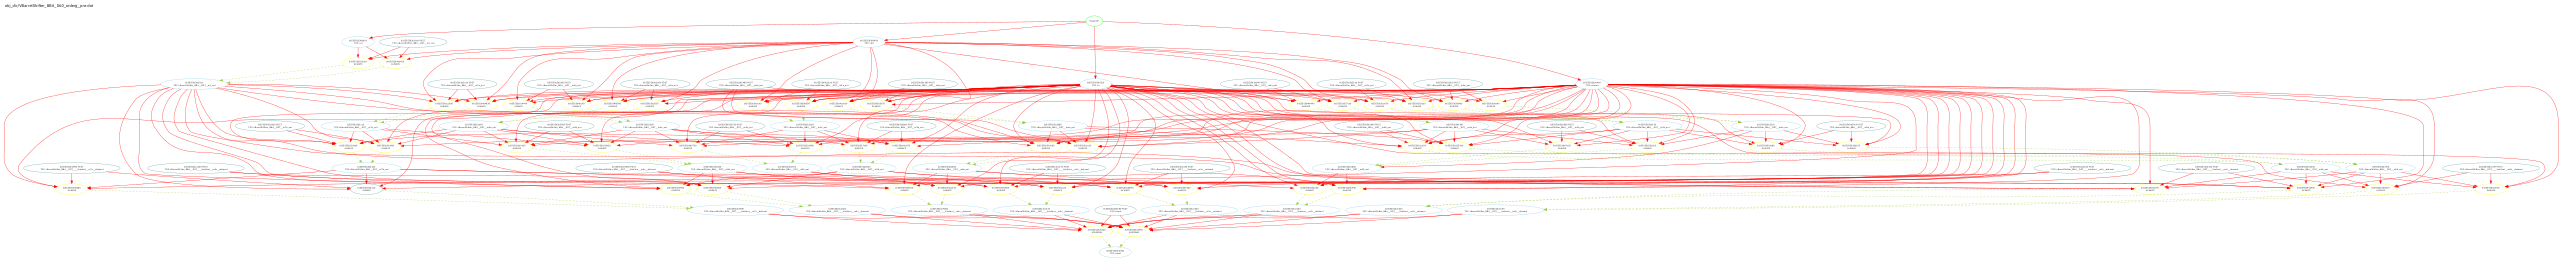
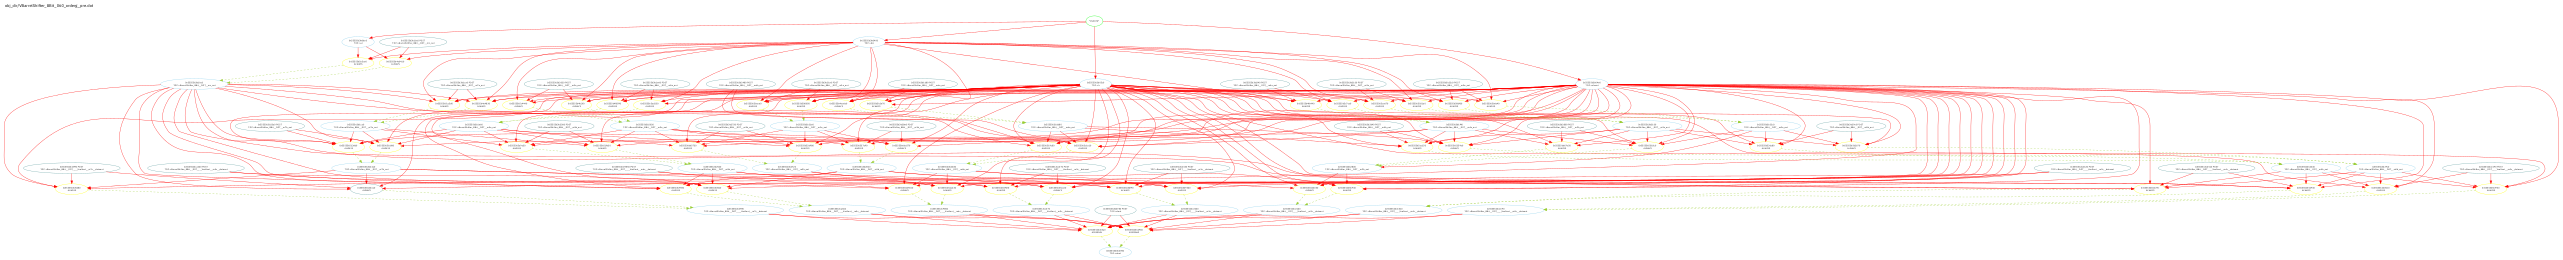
none -> (1308, 55)
(1104, 90) -> (1276, 92)
